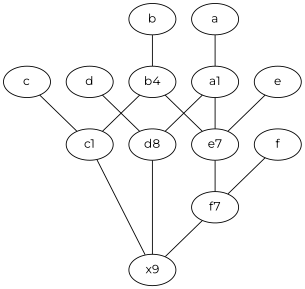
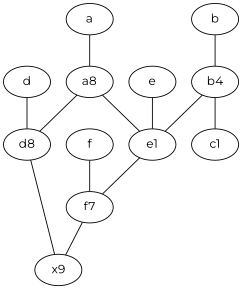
(27, 82) -> none
(215, 82) -> (90, 82)
(215, 145) -> (152, 145)
(121, 207) -> none
